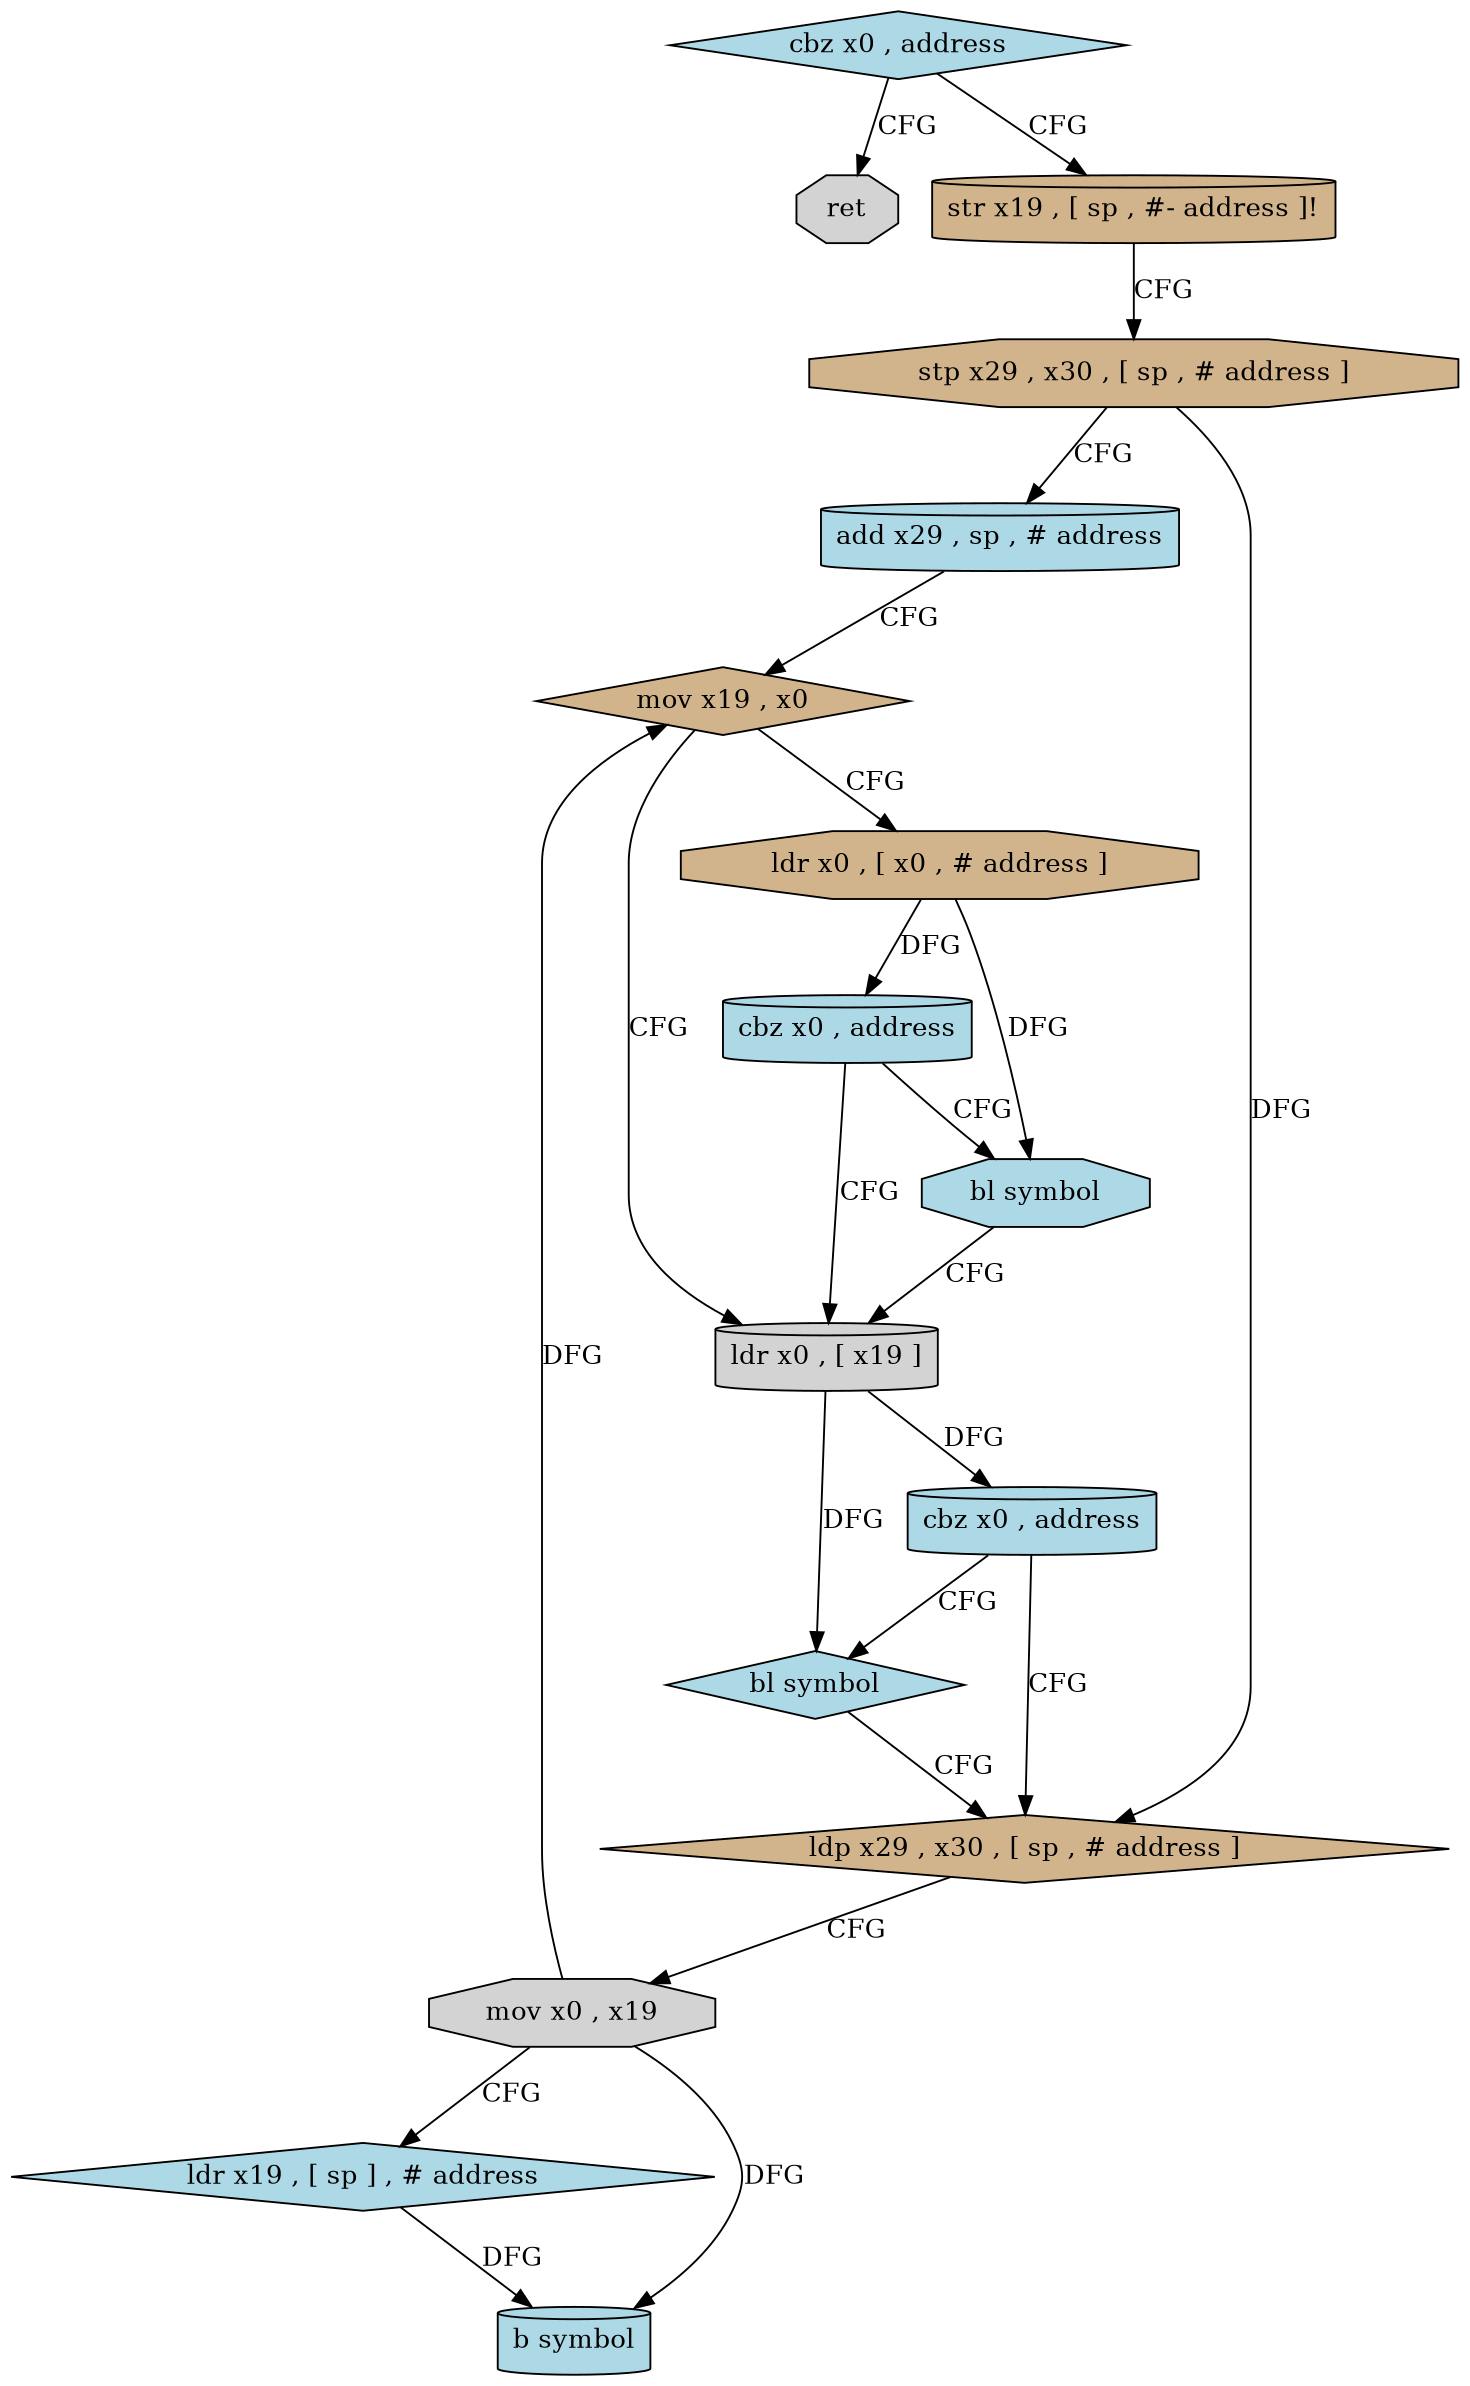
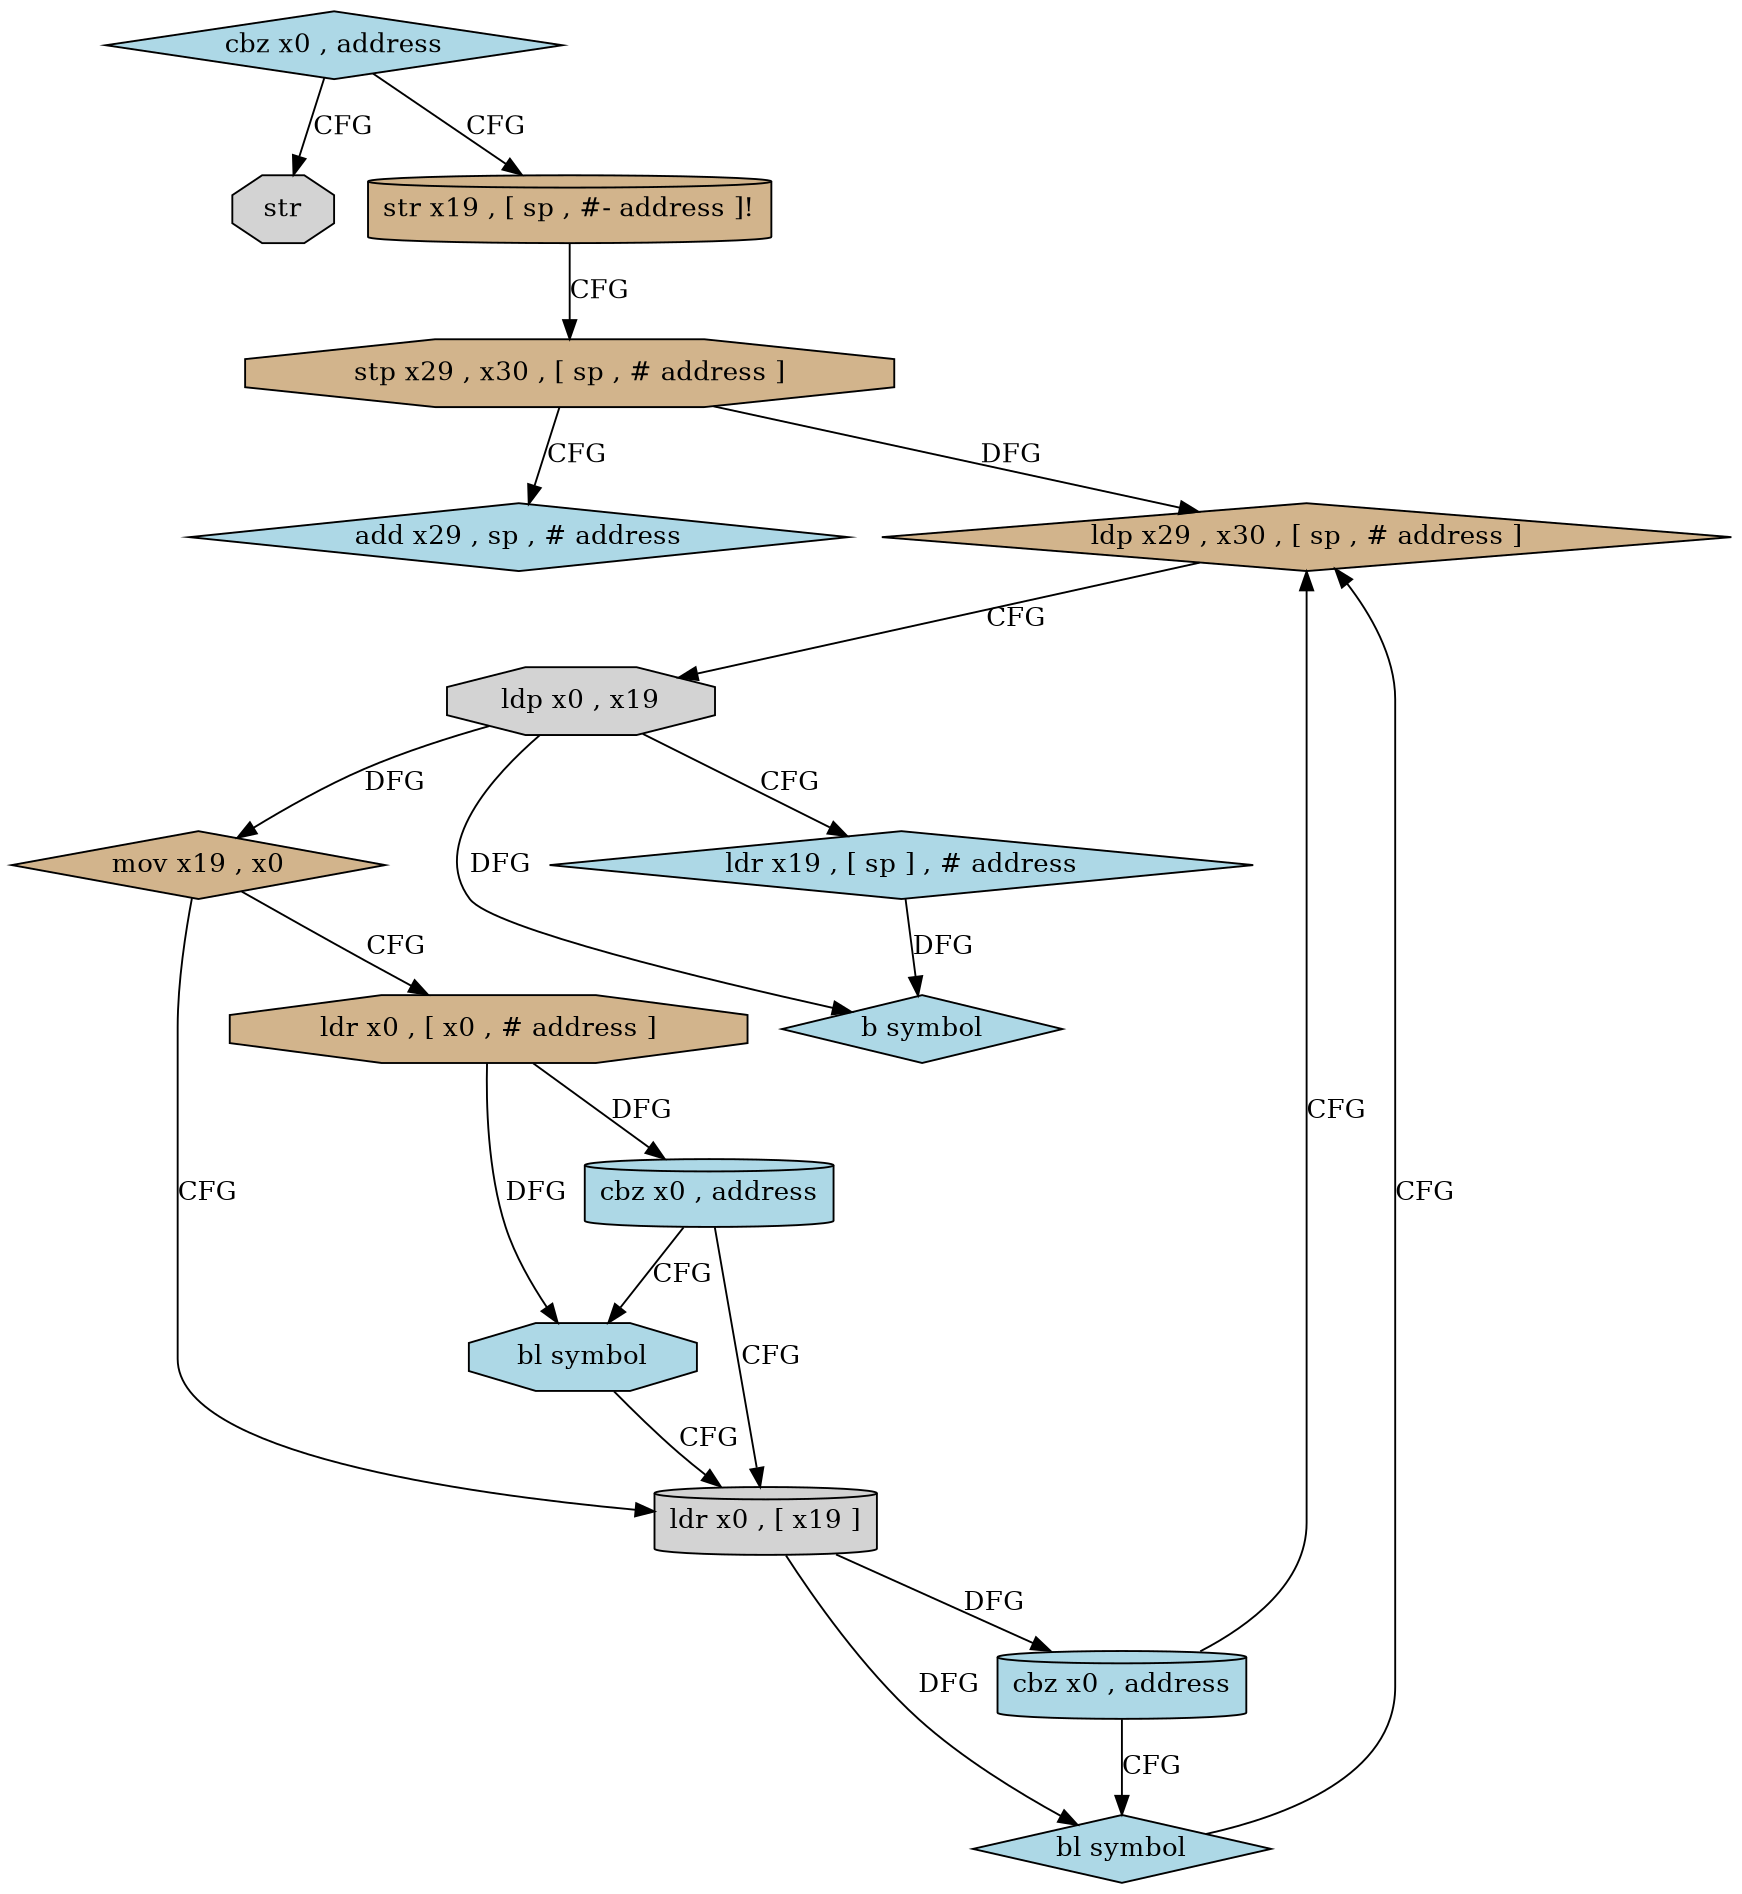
(847, 209) -> (283, 209)
(1000, 537) -> (519, 537)
(863, 618) -> none
(572, 2013) -> (581, 701)
(574, 2341) -> (922, 1029)
